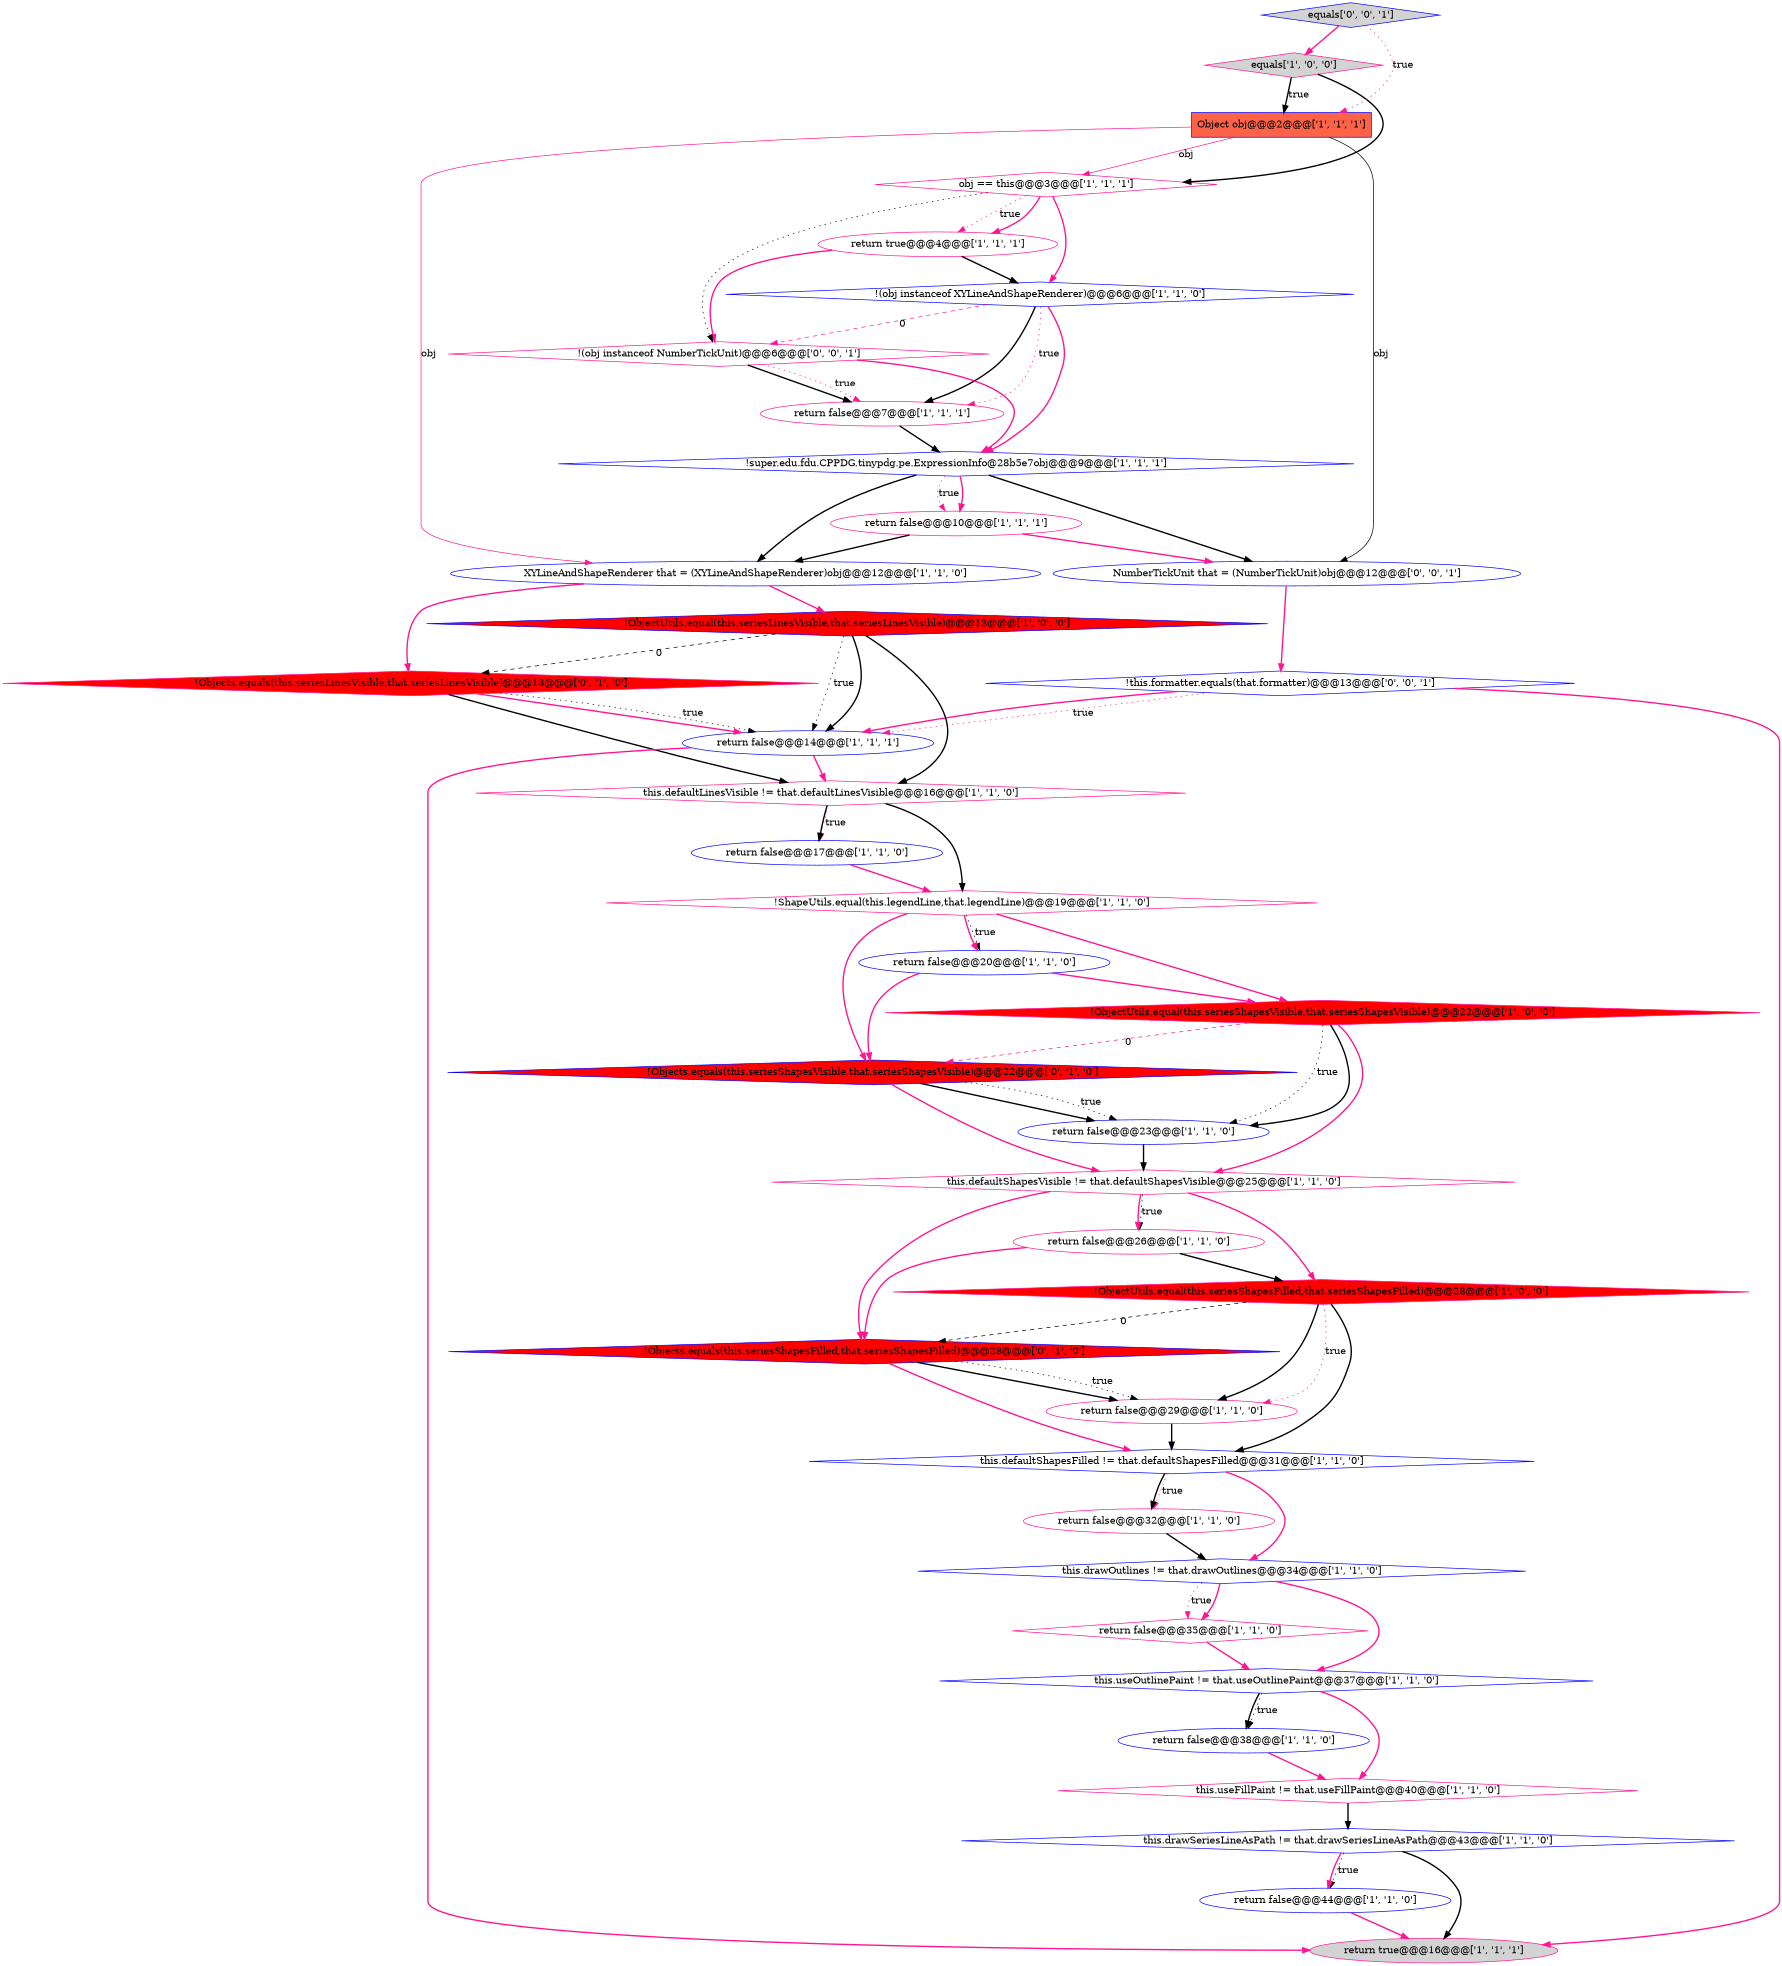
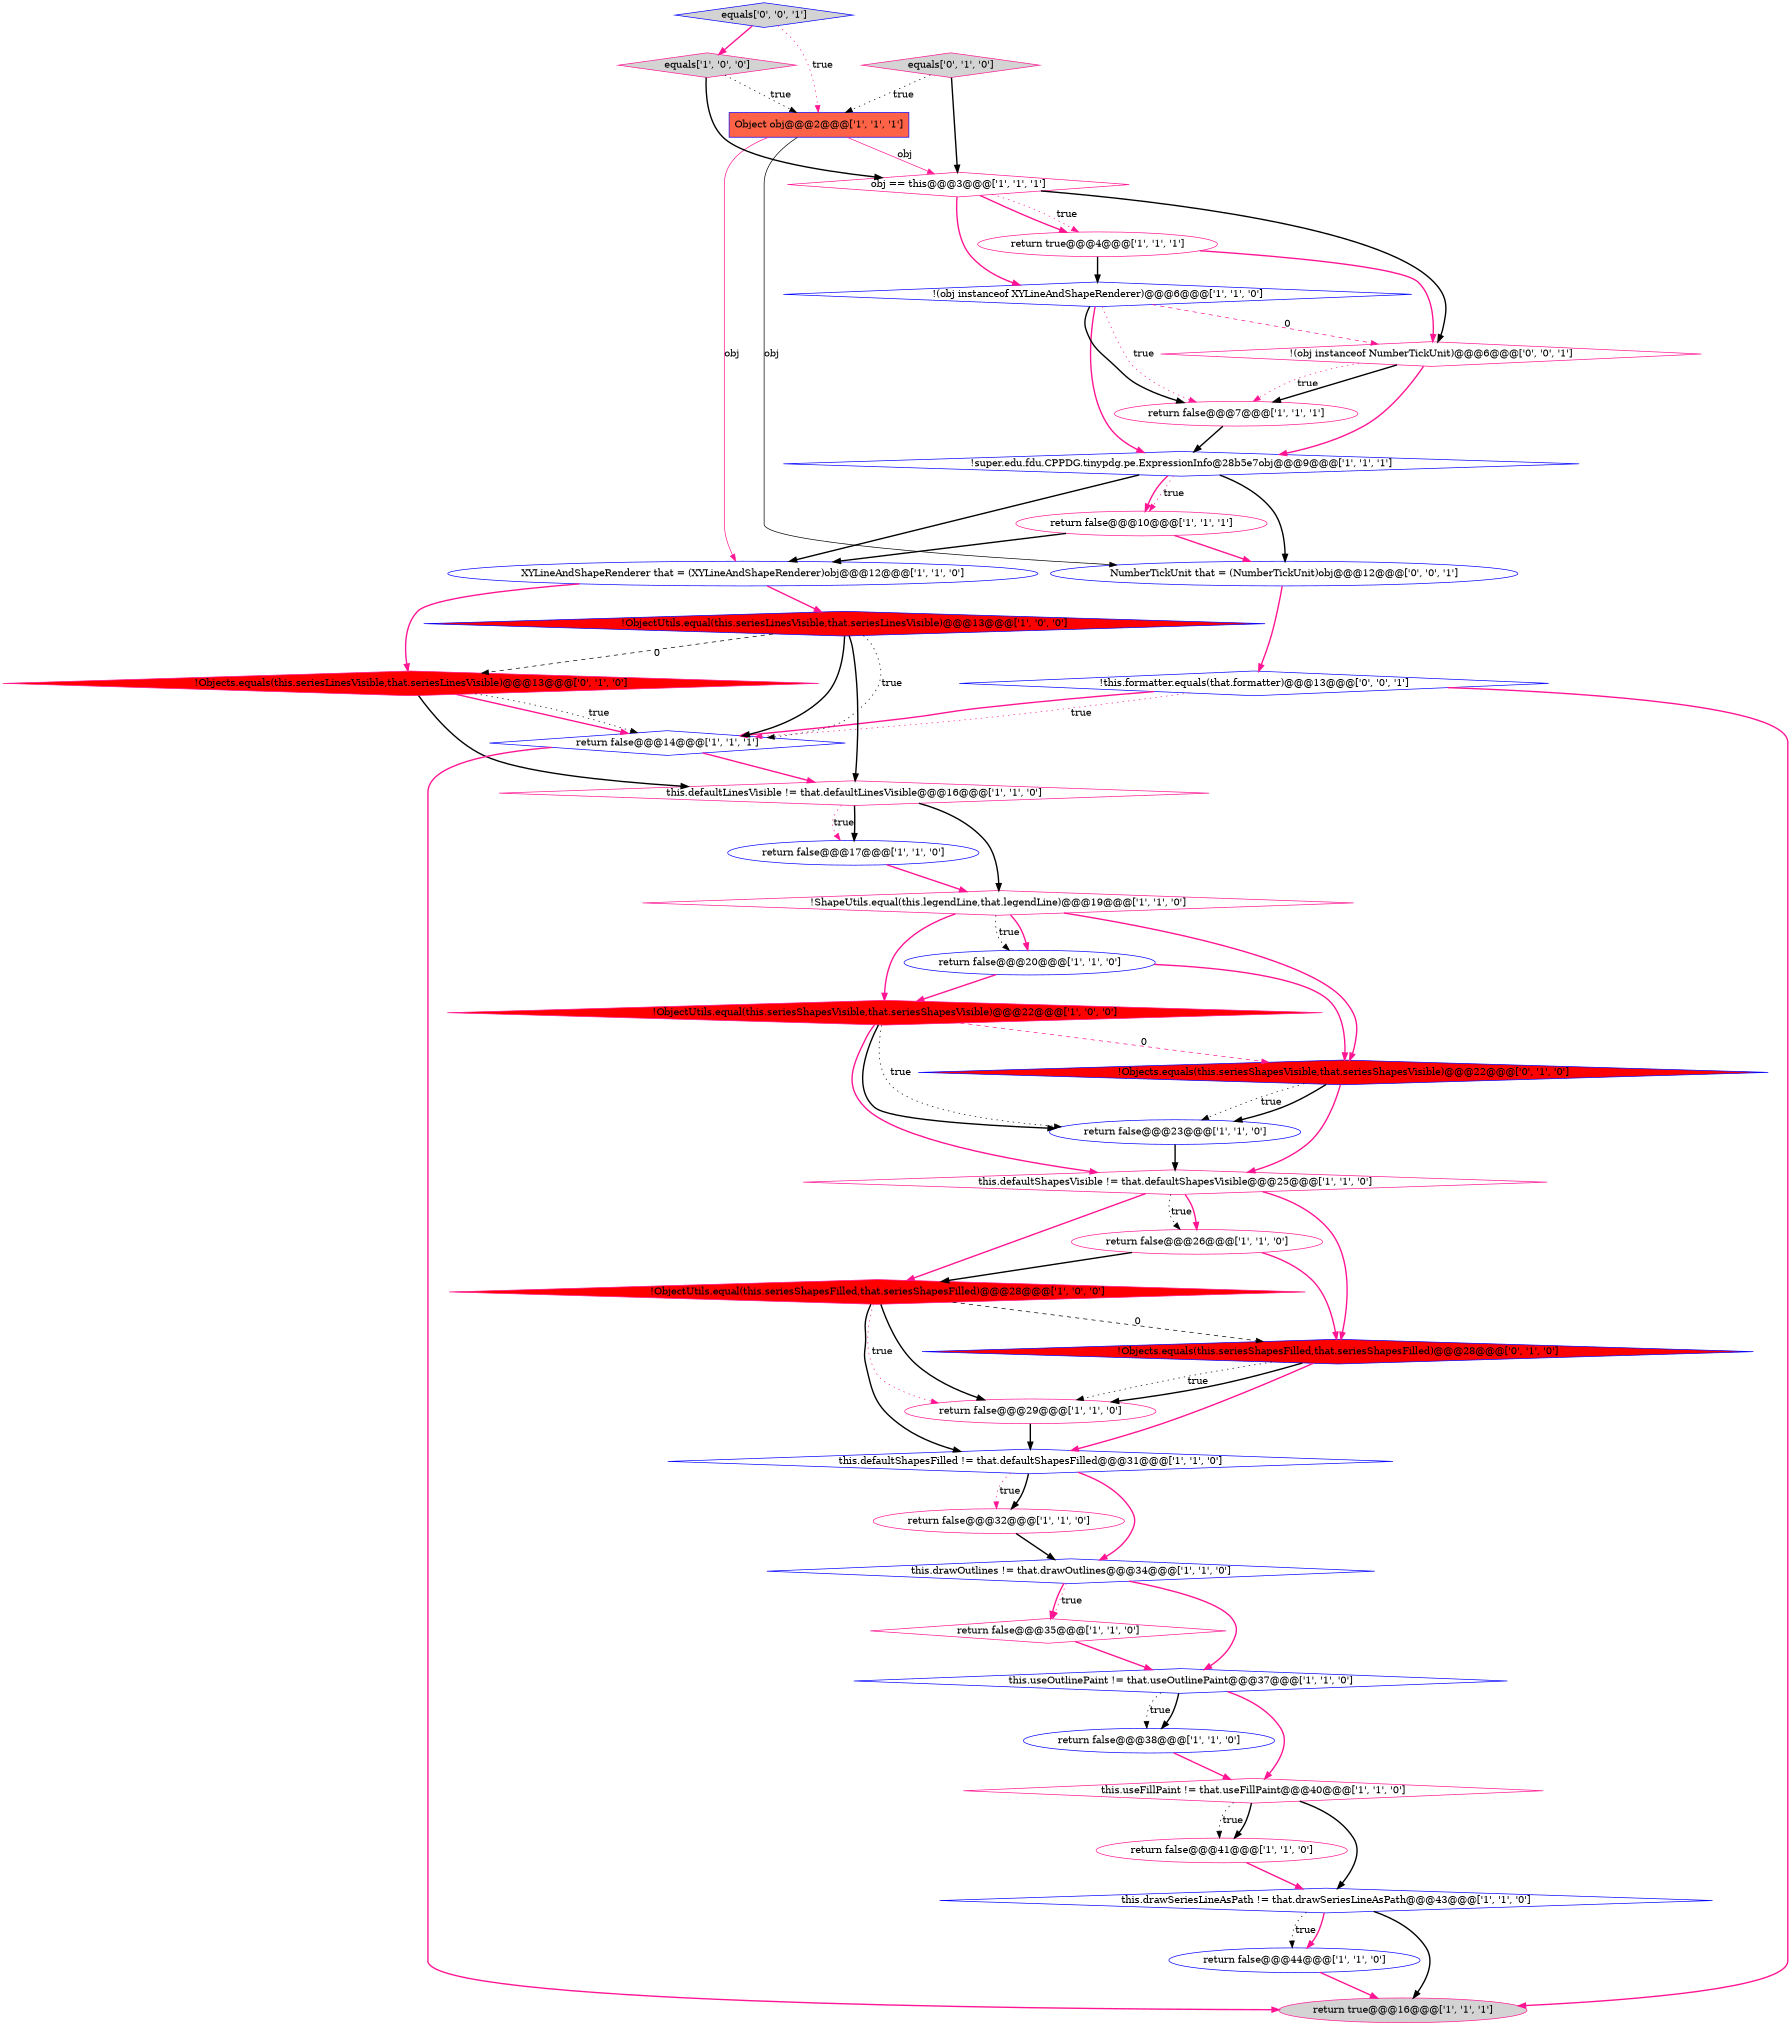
none -> (951, 65)
(1288, 91) -> (758, 92)
(814, 228) -> (1271, 221)
(808, 743) -> (667, 743)
none -> (1222, 1850)
